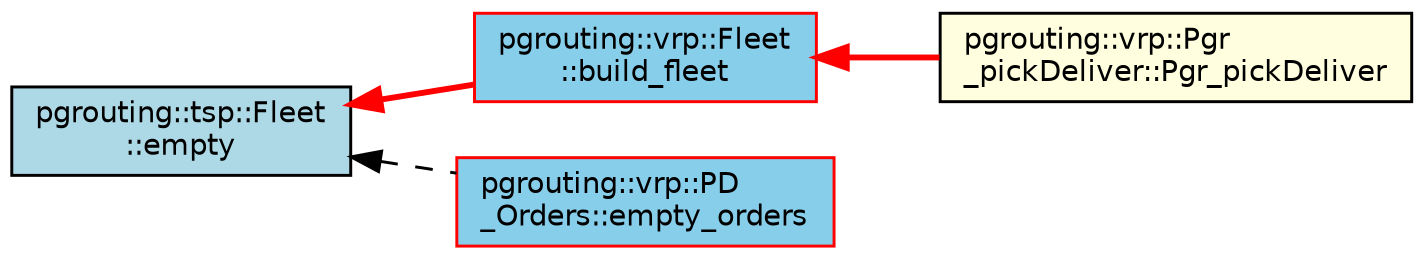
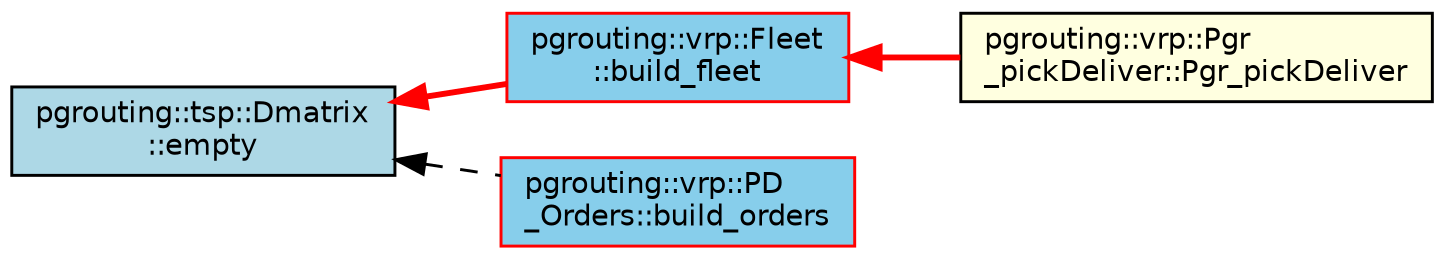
(181, 131) -> (203, 131)
(645, 202) -> (678, 202)
